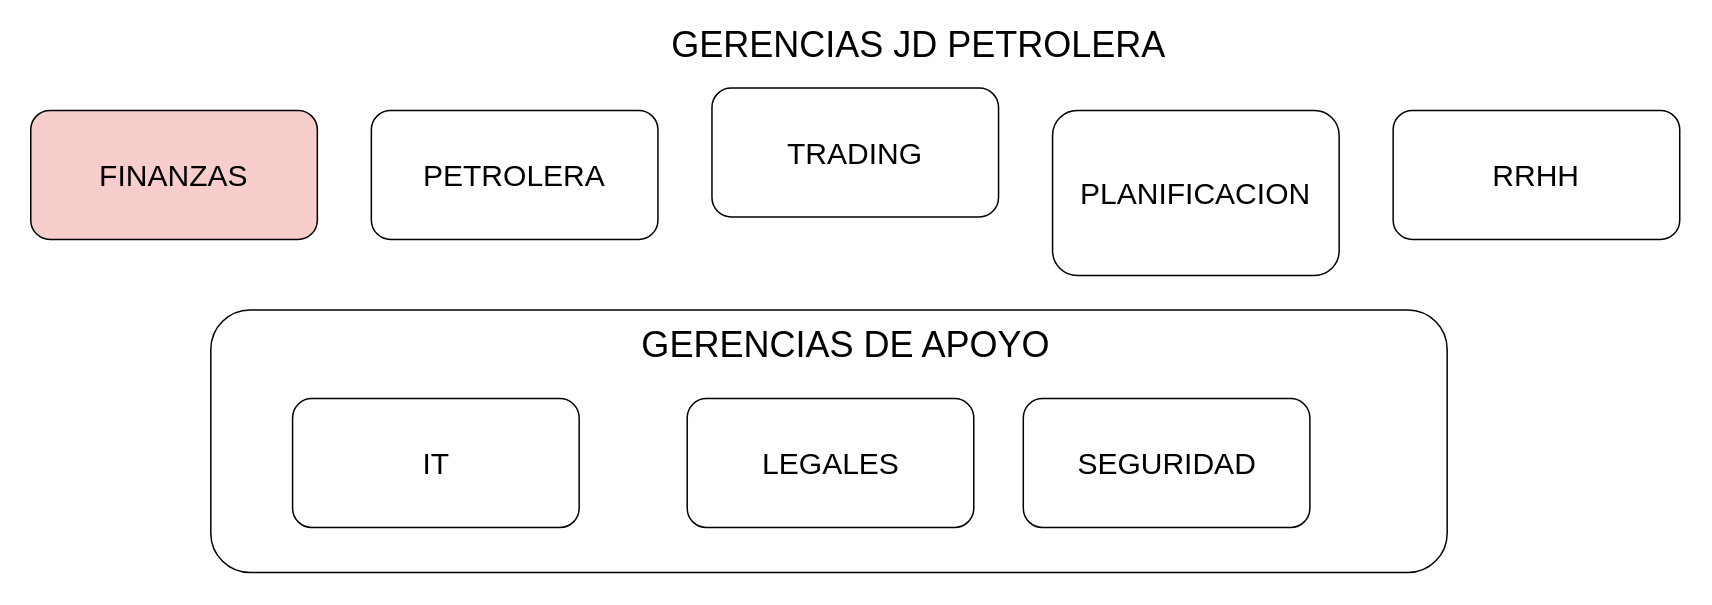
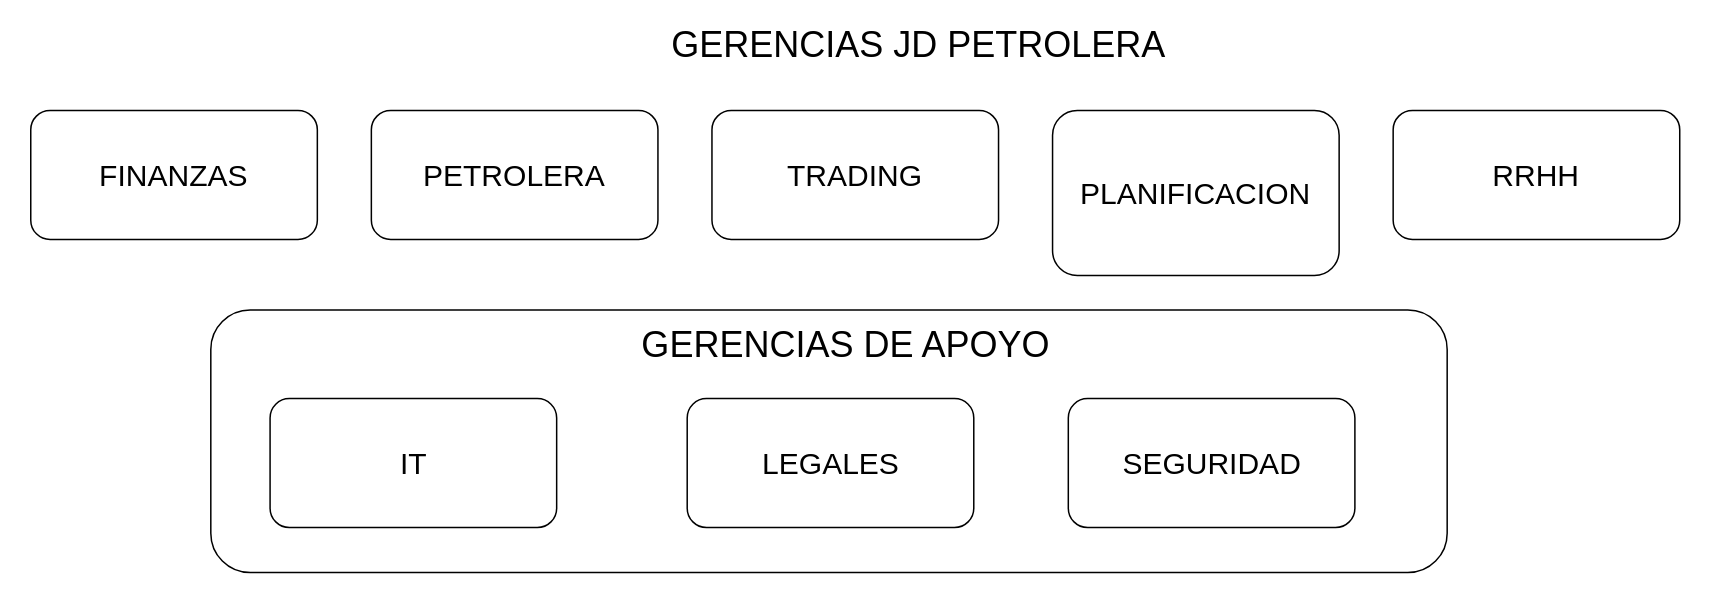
(855, 152) -> (855, 175)
(174, 175) -> (174, 175)
(436, 463) -> (413, 463)
(1166, 463) -> (1211, 463)
